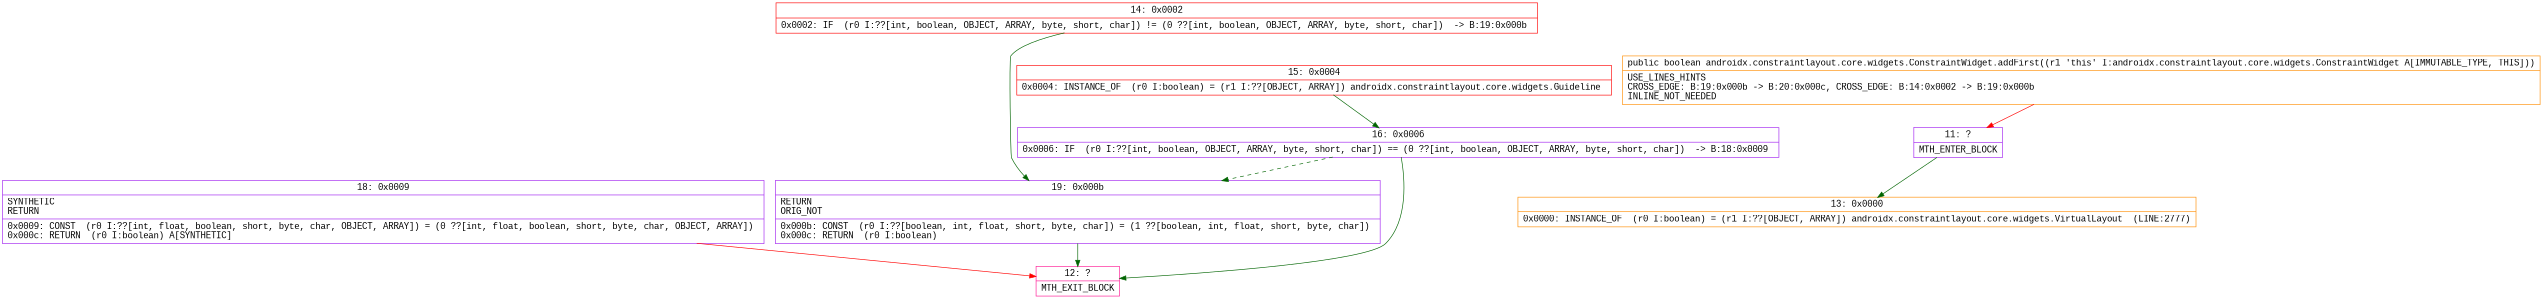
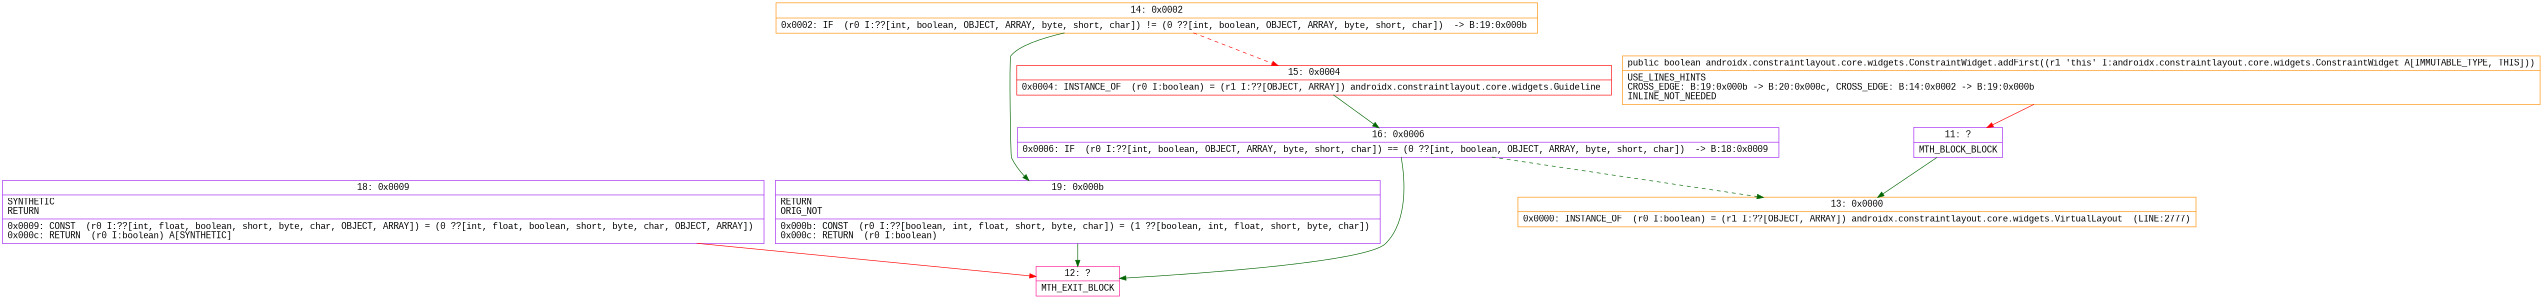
(1157, 18) -> (1157, 18)
none -> (1233, 48)
(1958, 150) -> (1958, 150)
(1280, 168) -> (1624, 177)
